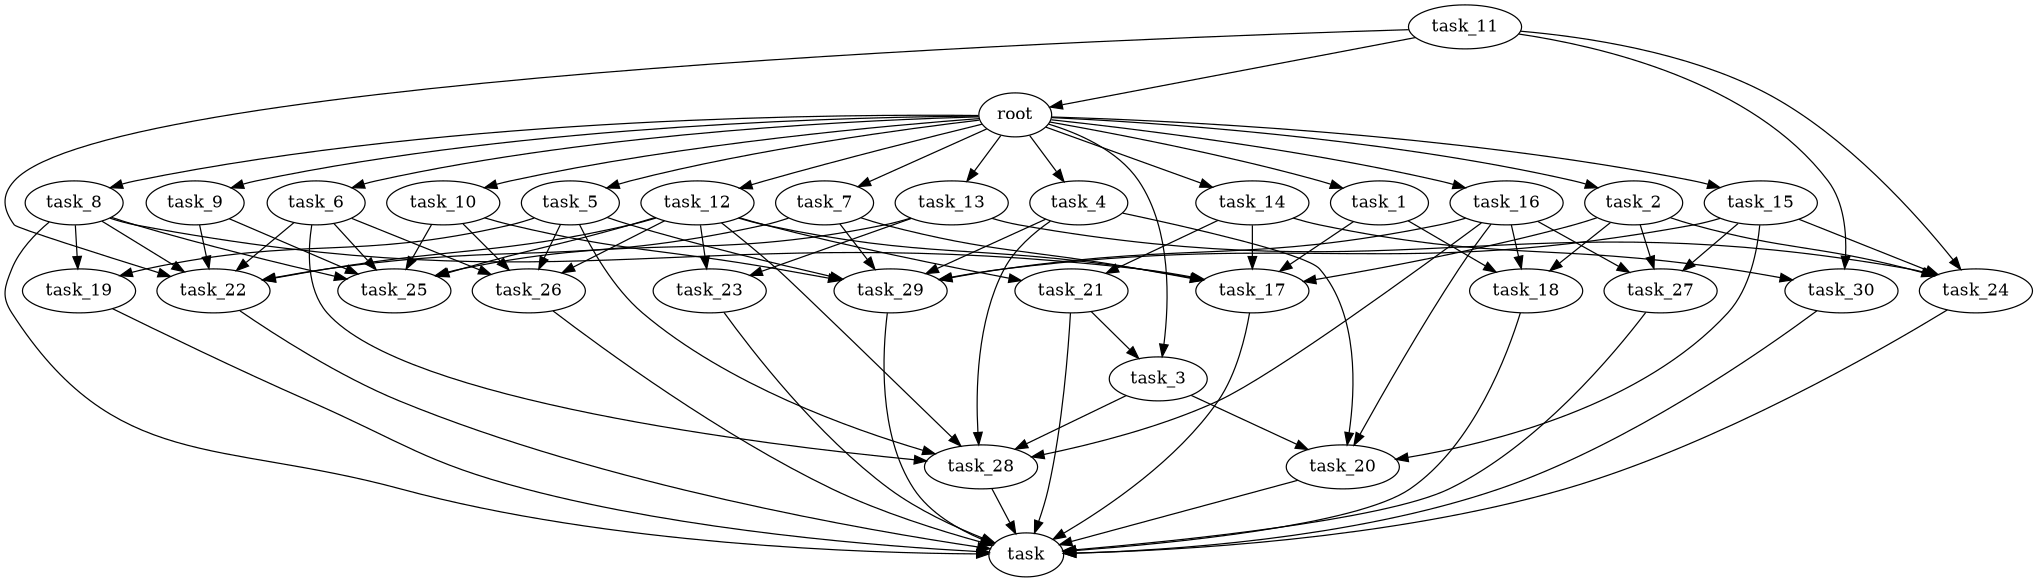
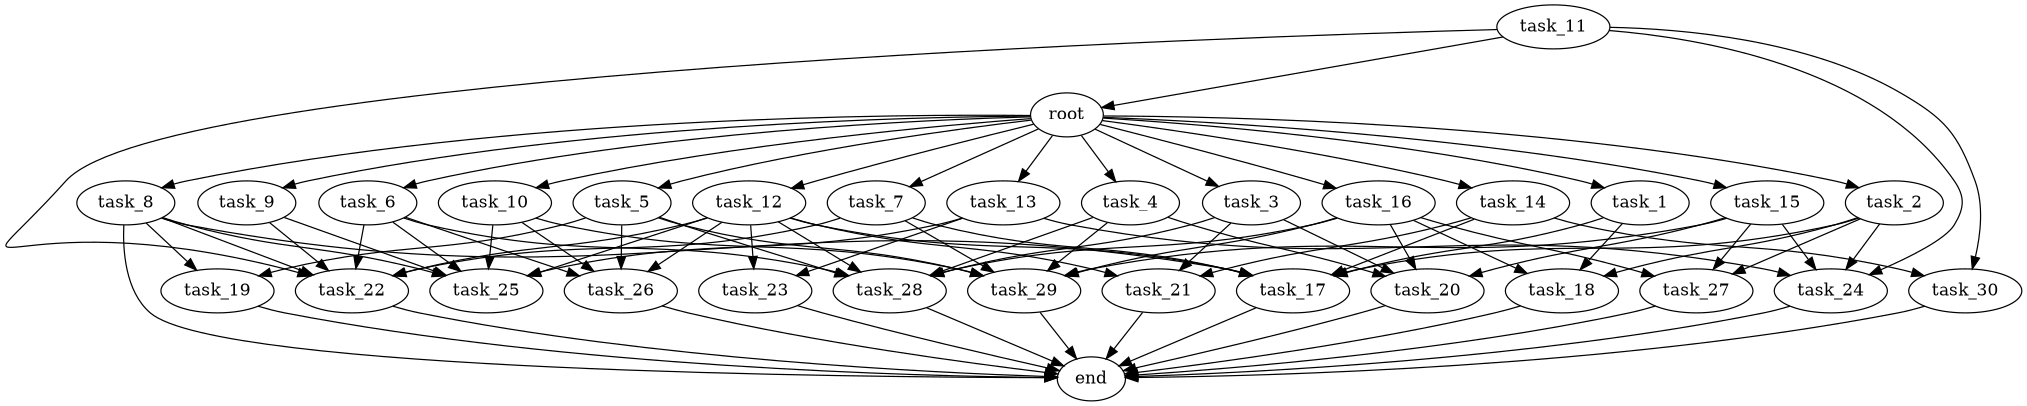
(1111, 331) -> (1210, 243)
(1026, 555) -> (1091, 379)
